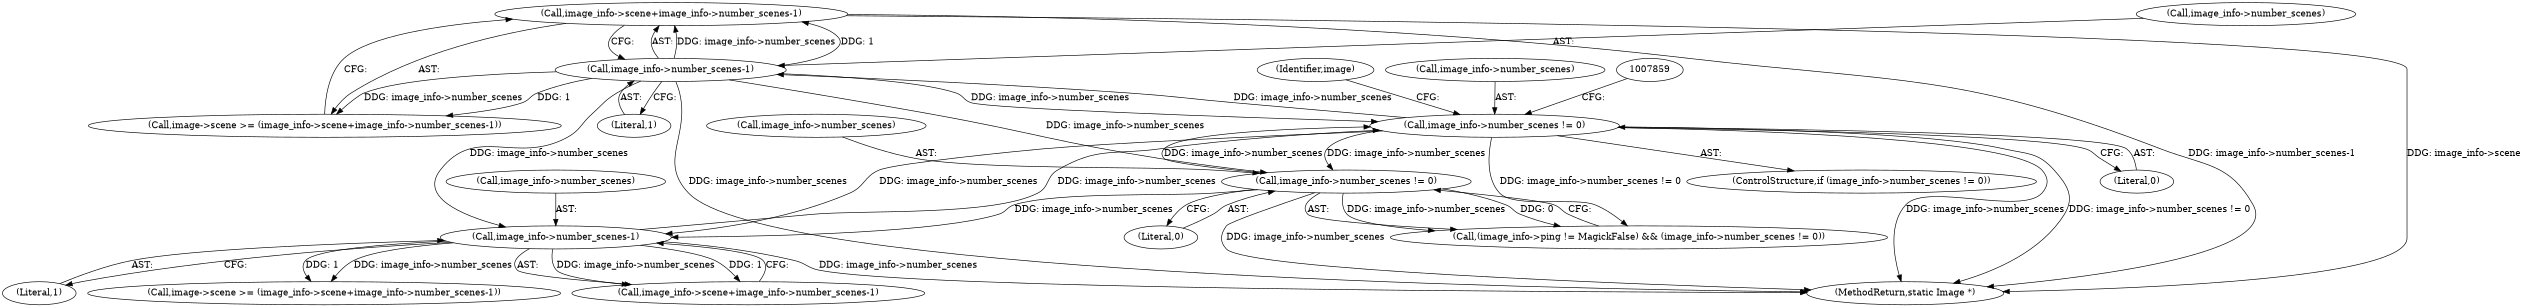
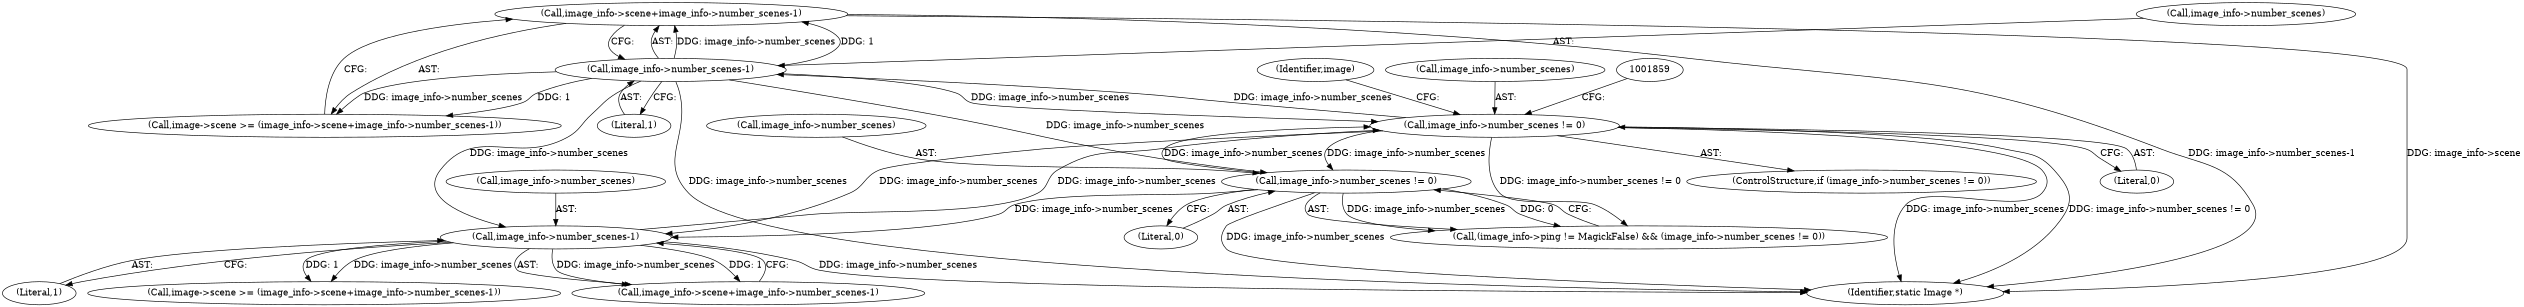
(1650, 70) -> (1650, 70)
(1905, 293) -> (1905, 293)
